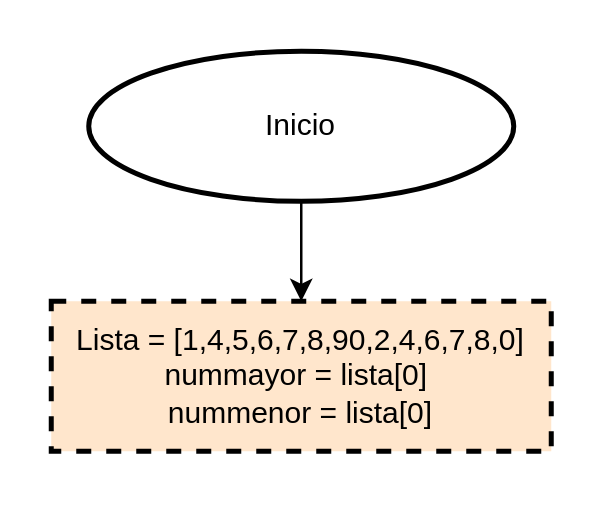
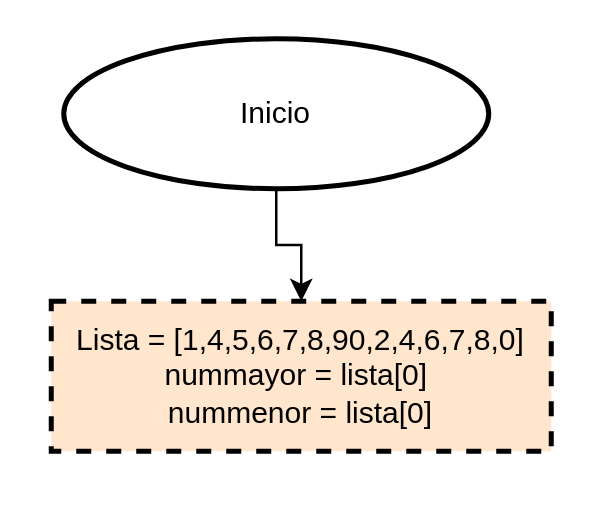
(301, 126) -> (276, 114)
